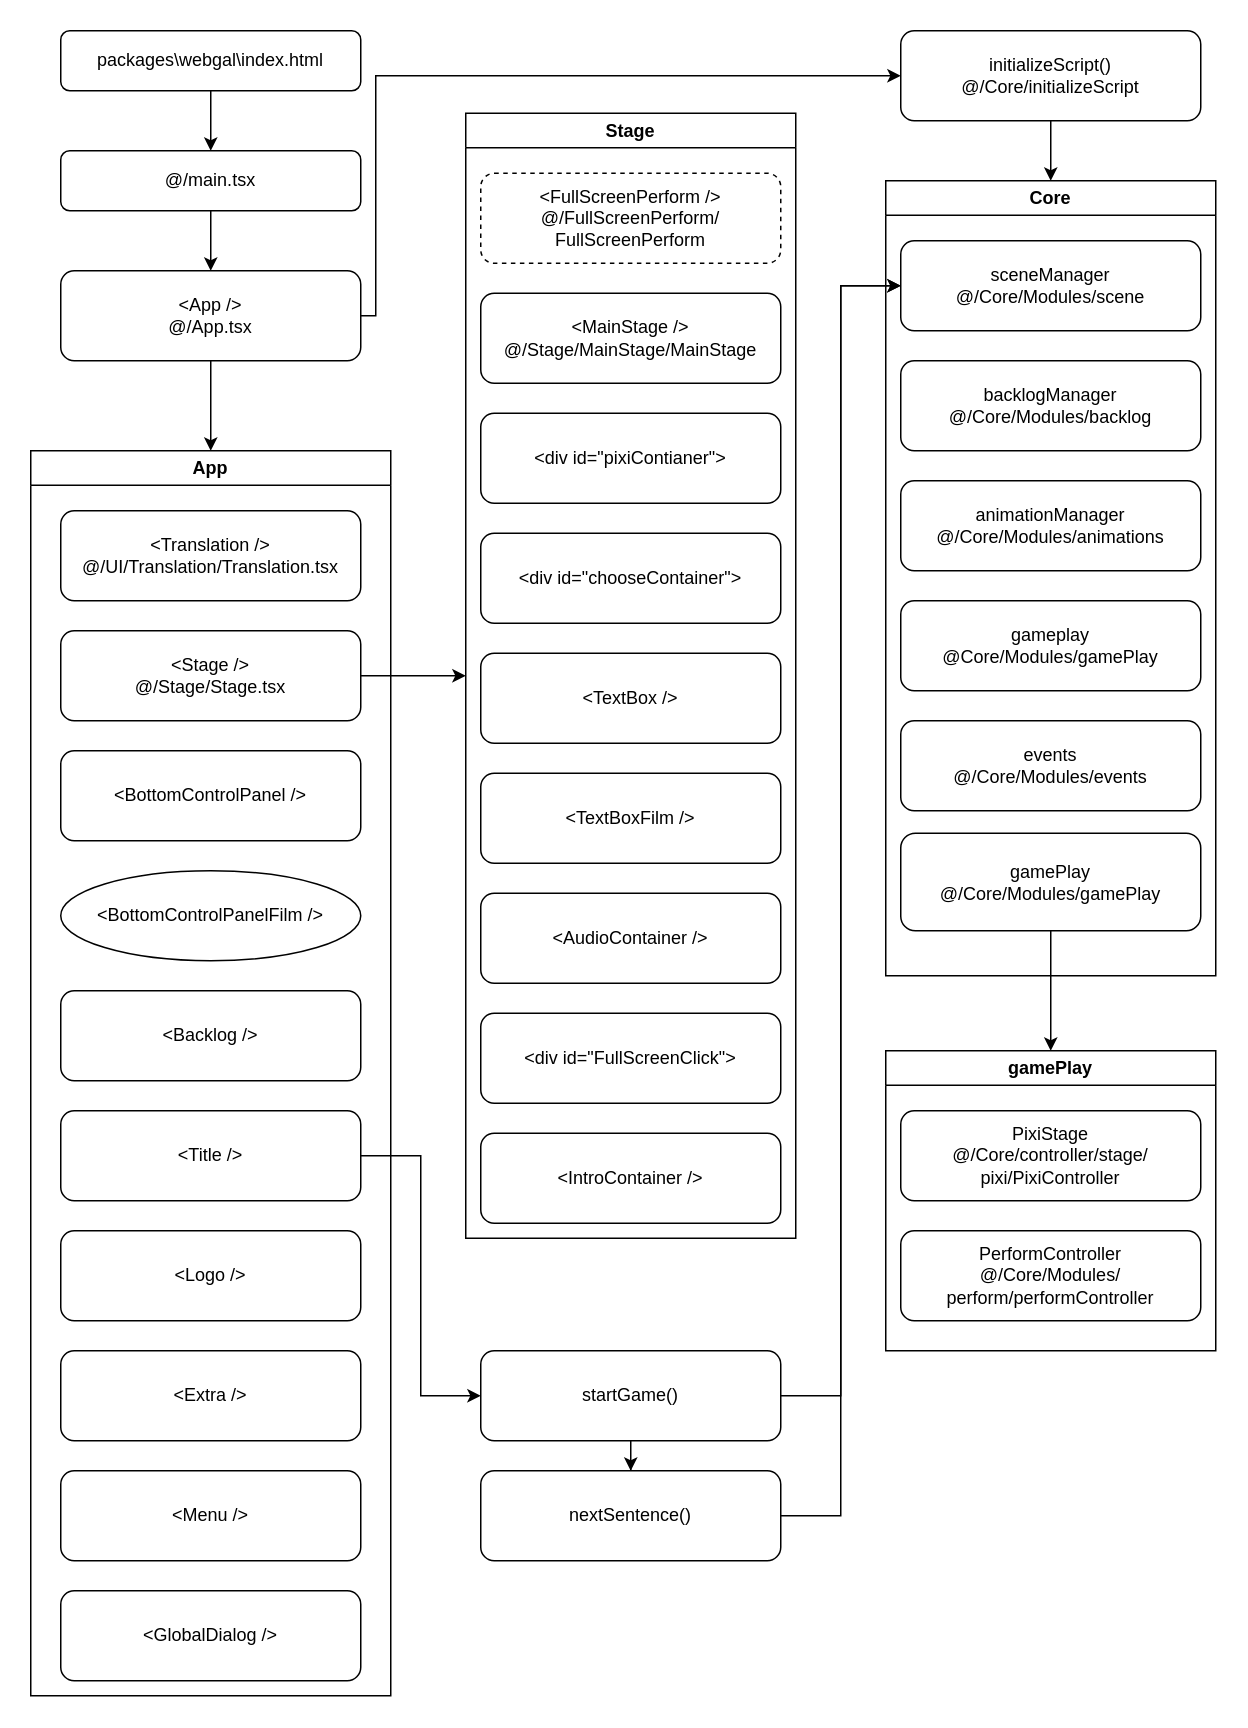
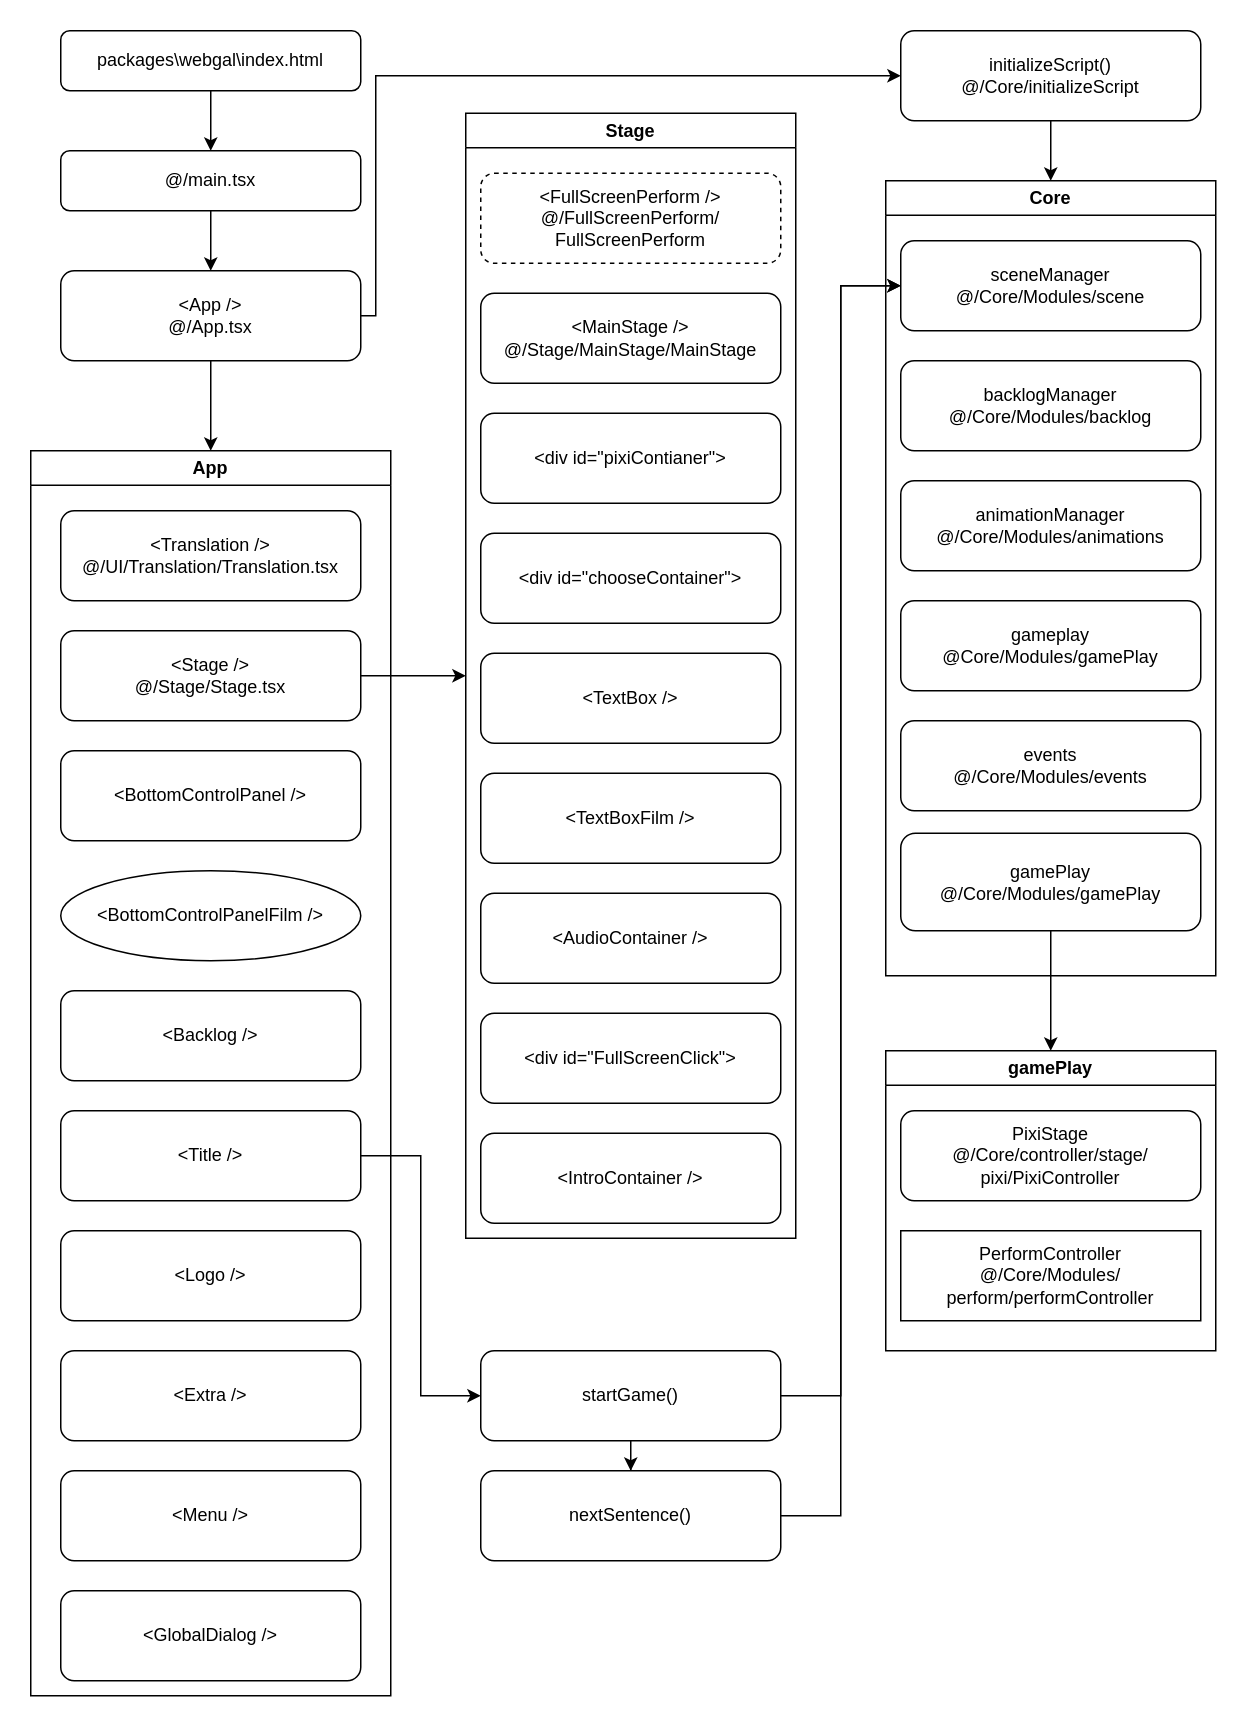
(1051, 1276) -> (1051, 1276)
